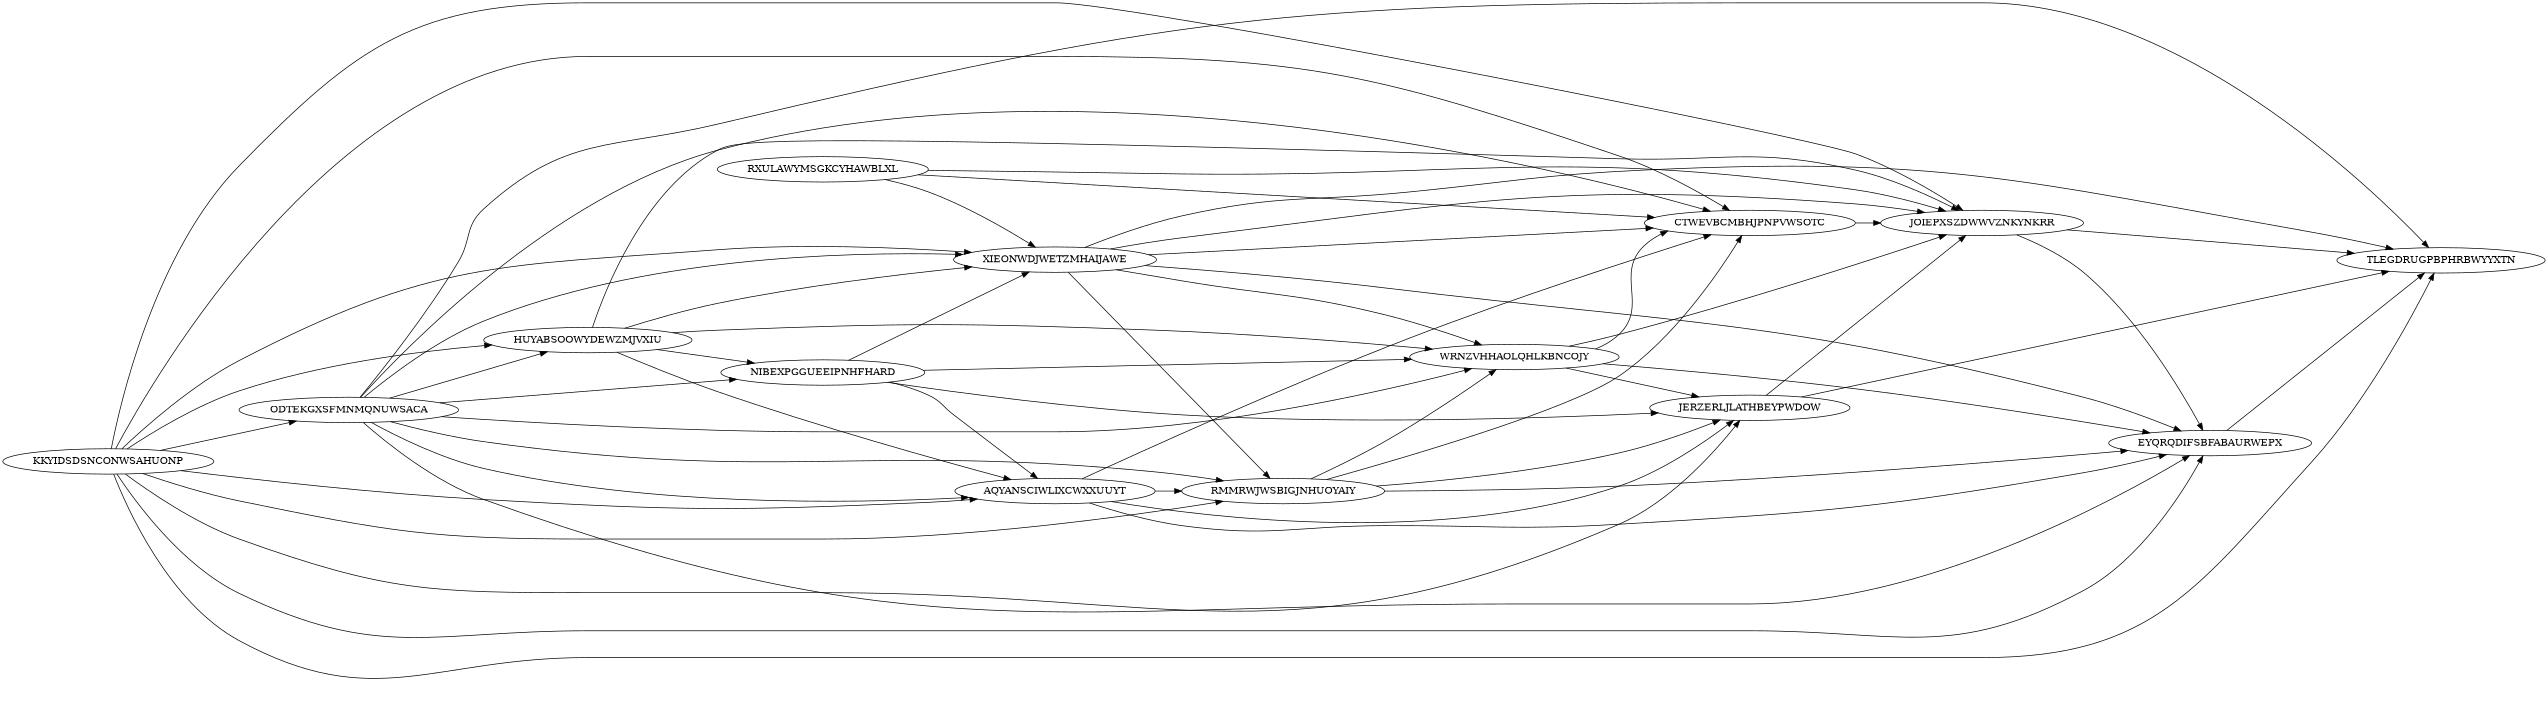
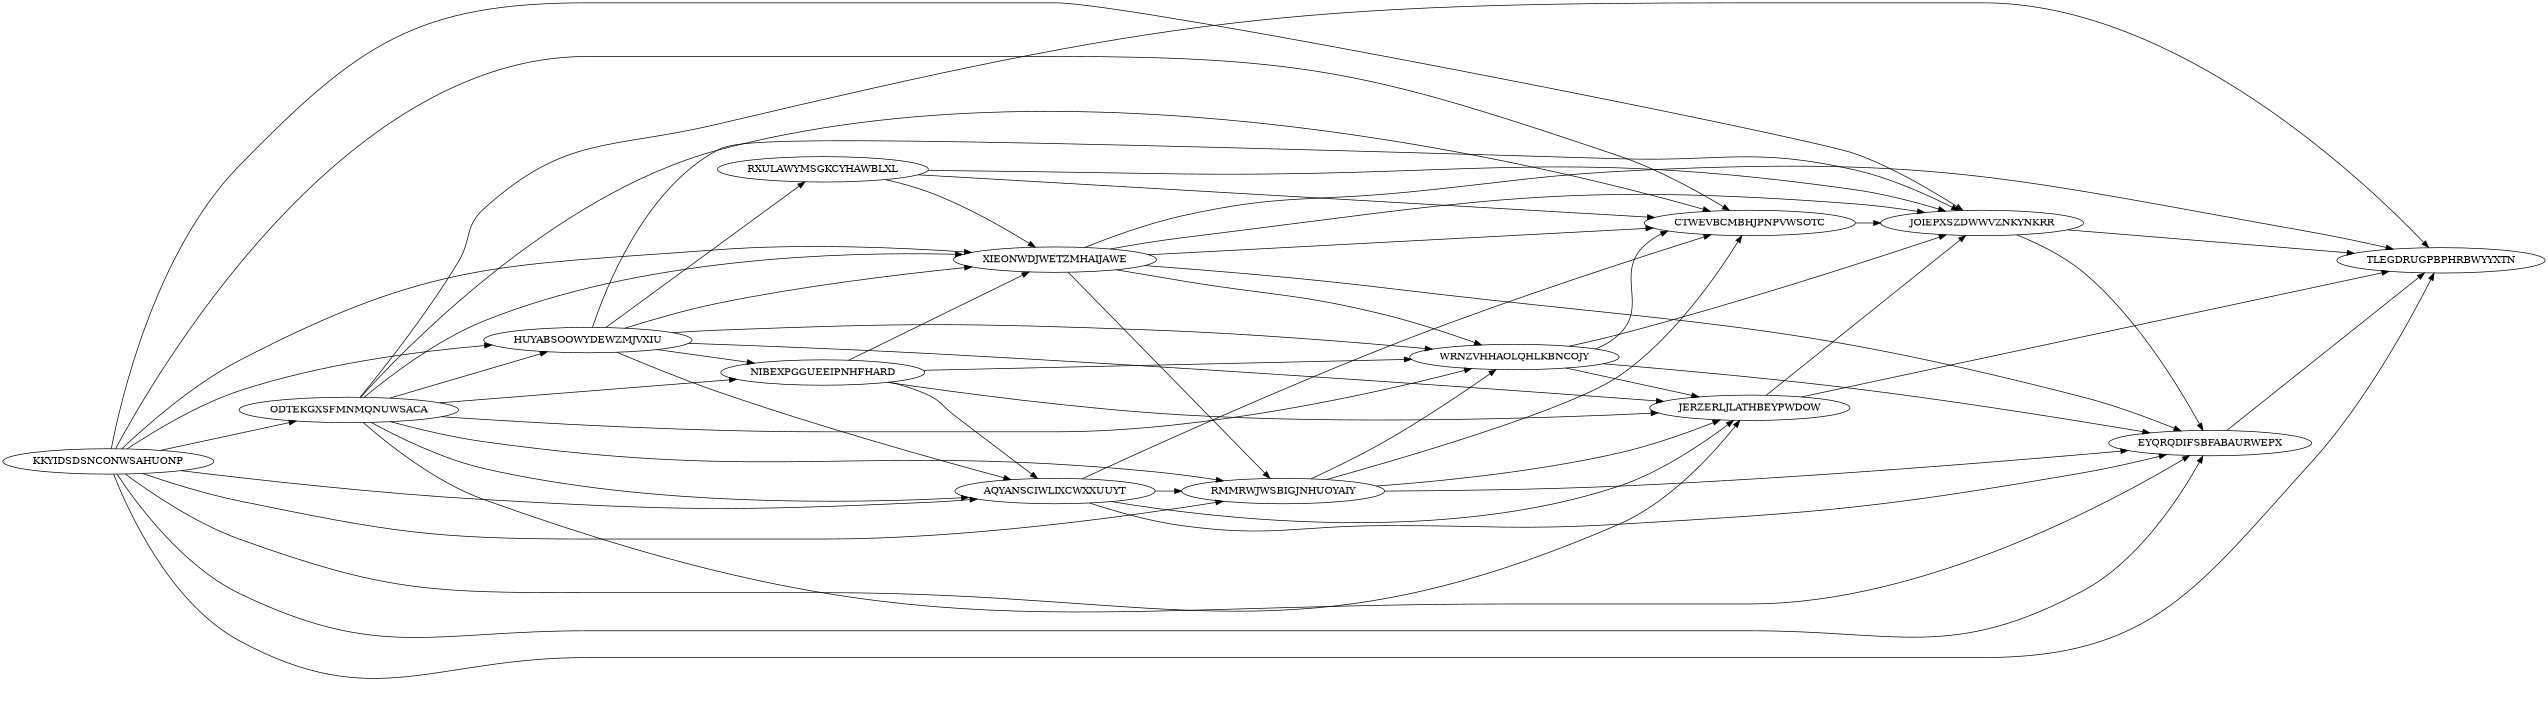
none -> (702, 257)
none -> (1197, 369)
